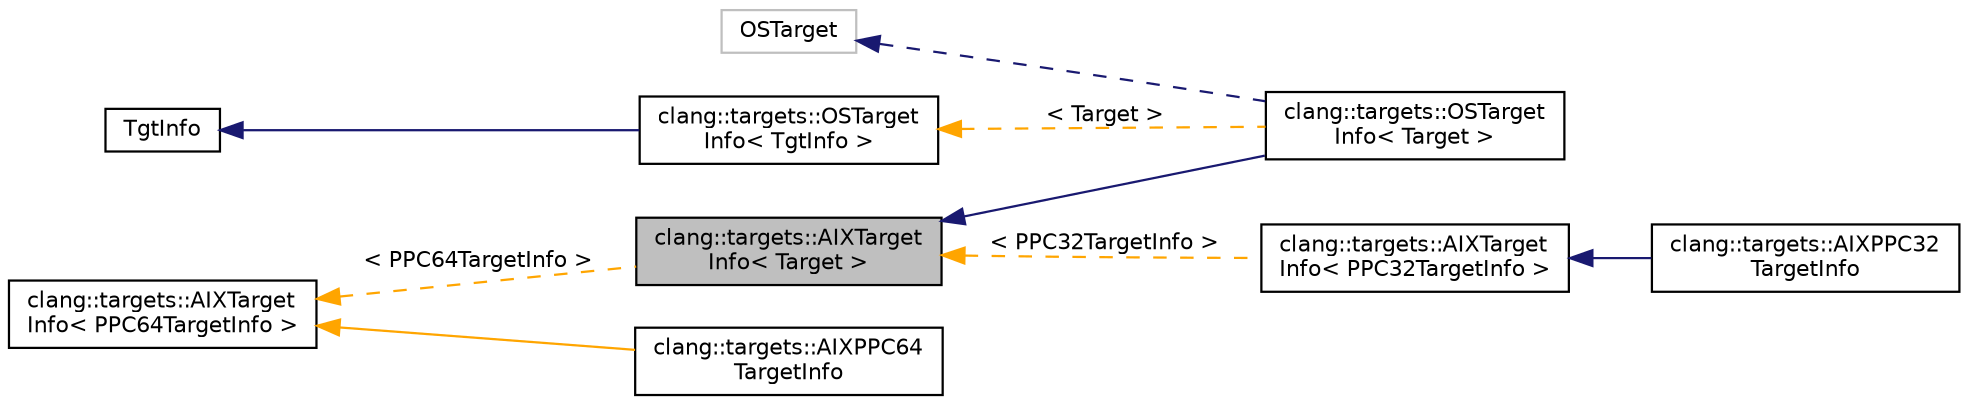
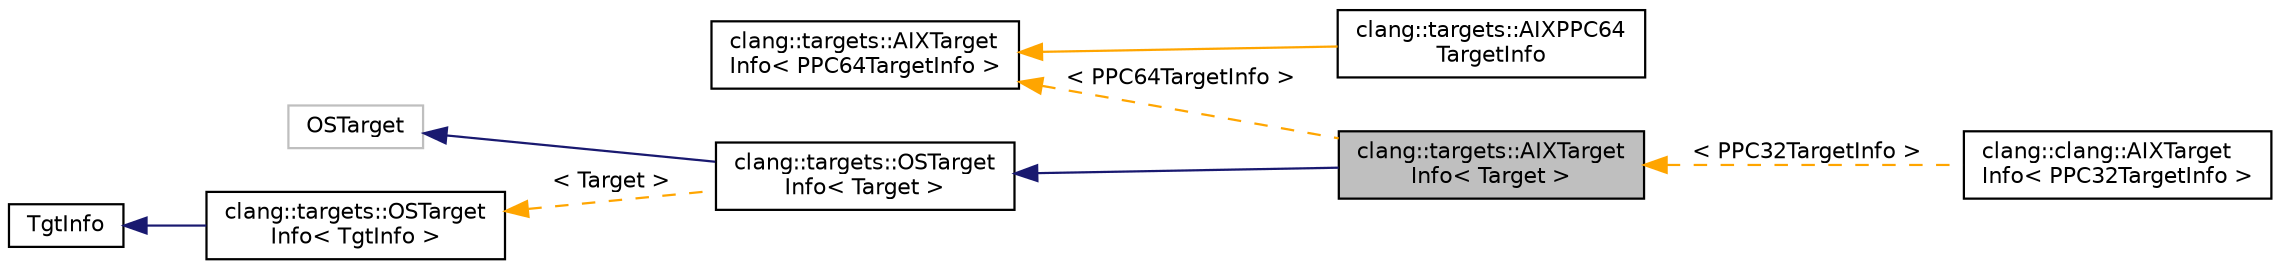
(1073, 72) -> (581, 149)
(1114, 186) -> (1188, 170)
(1415, 258) -> (2118, 165)
(1806, 258) -> none
